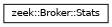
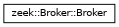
(56, 14) -> (59, 14)
